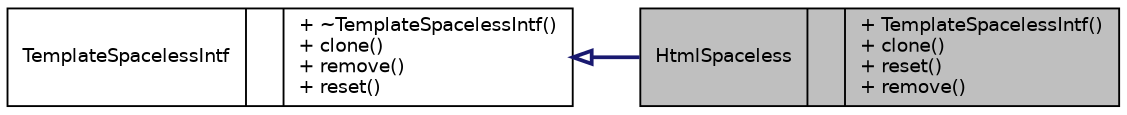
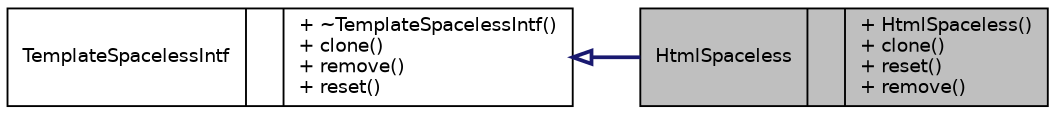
(982, 25) -> (946, 25)
